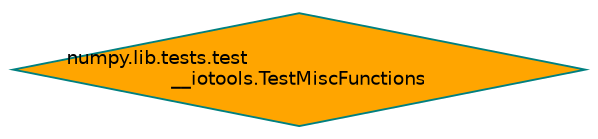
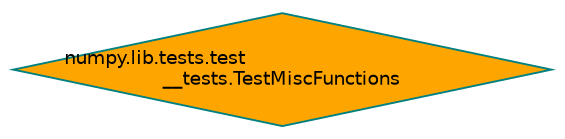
(299, 70) -> (282, 70)
